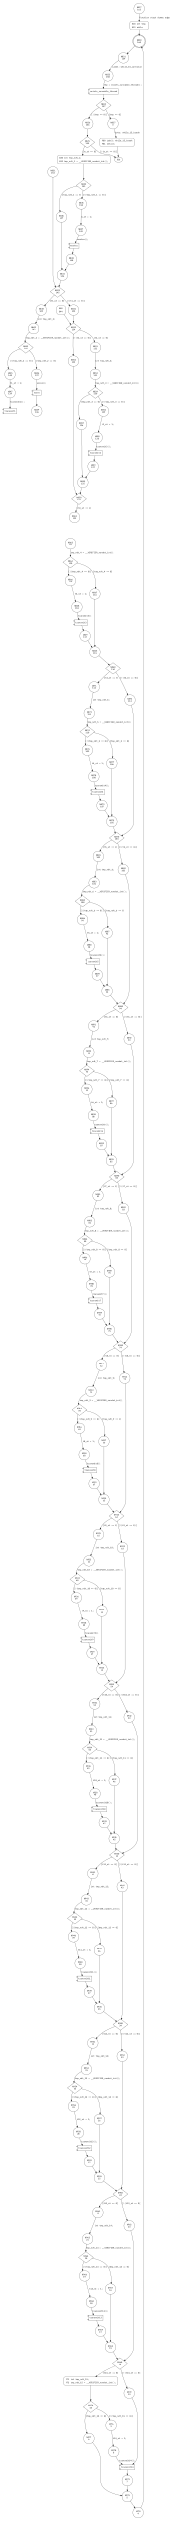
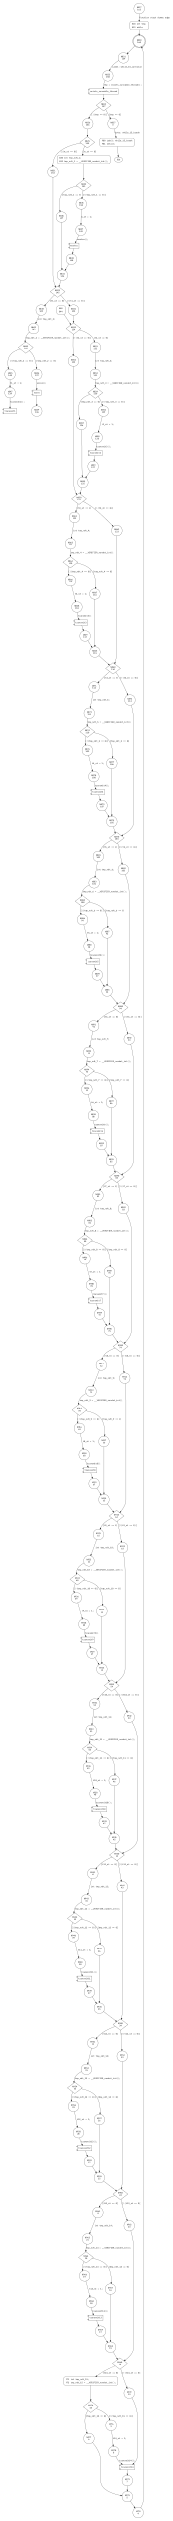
(101, 154) -> (63, 149)
none -> (73, 530)
none -> (117, 531)
